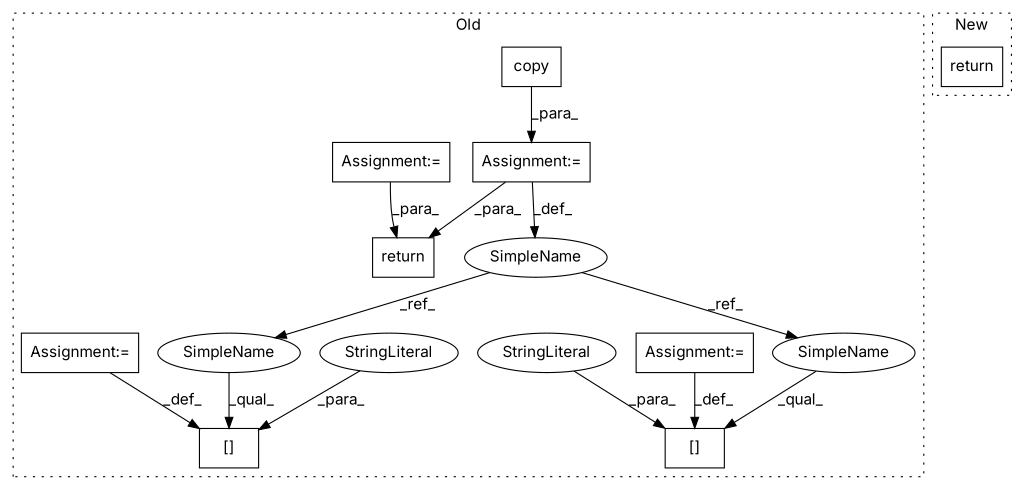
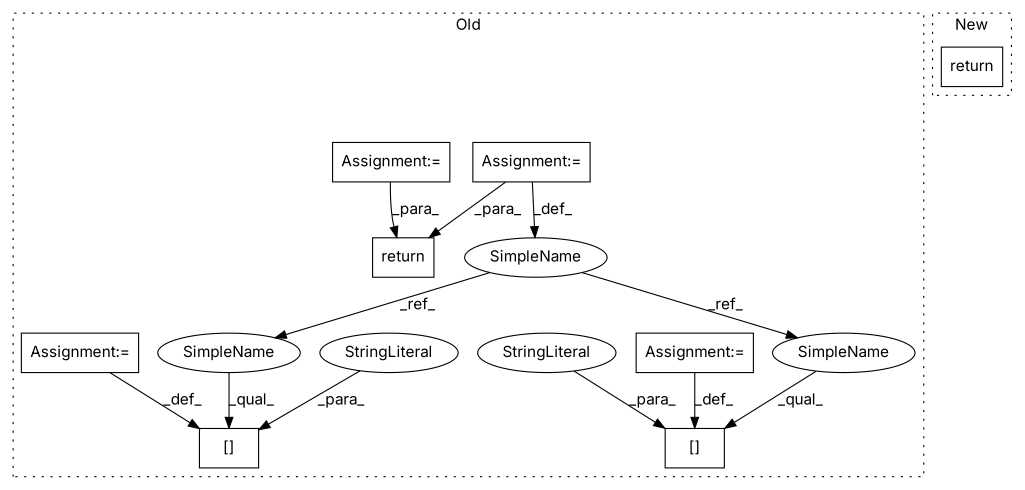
(531, 67) -> none
